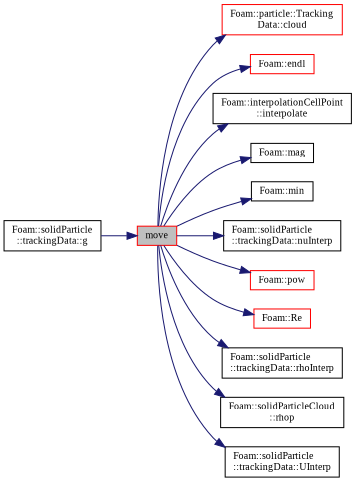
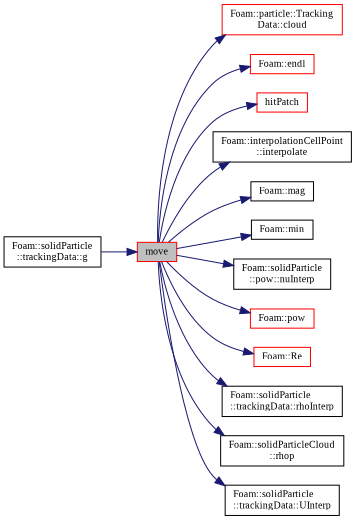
none -> (282, 102)
(282, 236) -> (282, 274)
